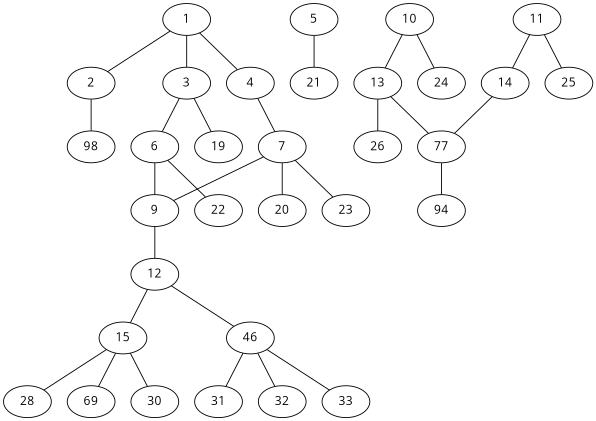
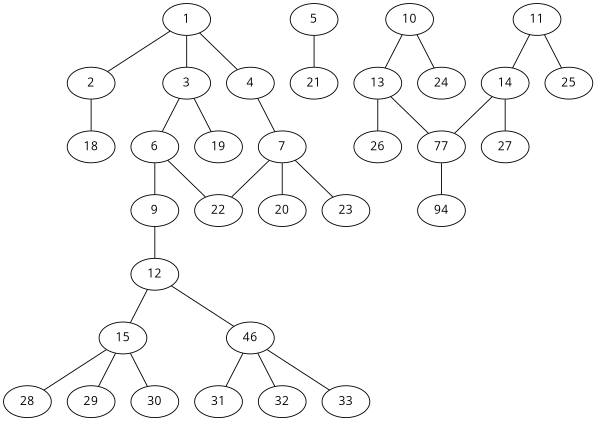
(91, 147) -> (91, 147)
none -> (505, 147)
(219, 179) -> (250, 179)
(91, 402) -> (91, 402)
